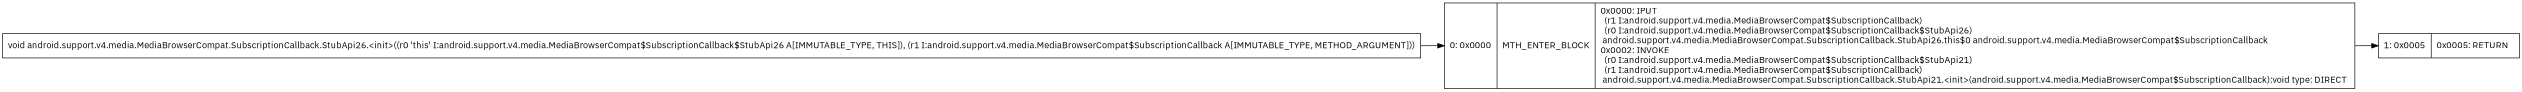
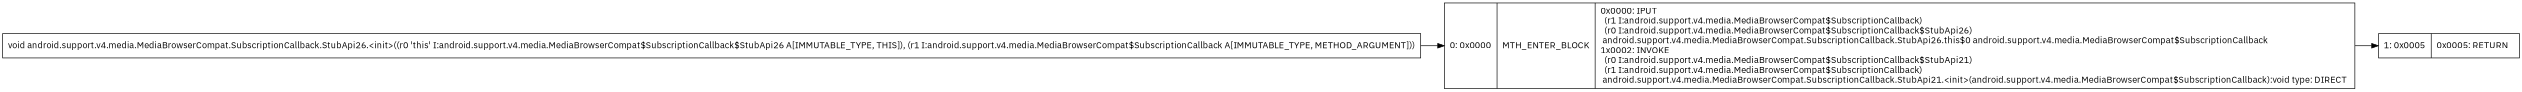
(1637, 50) -> (1637, 50)
